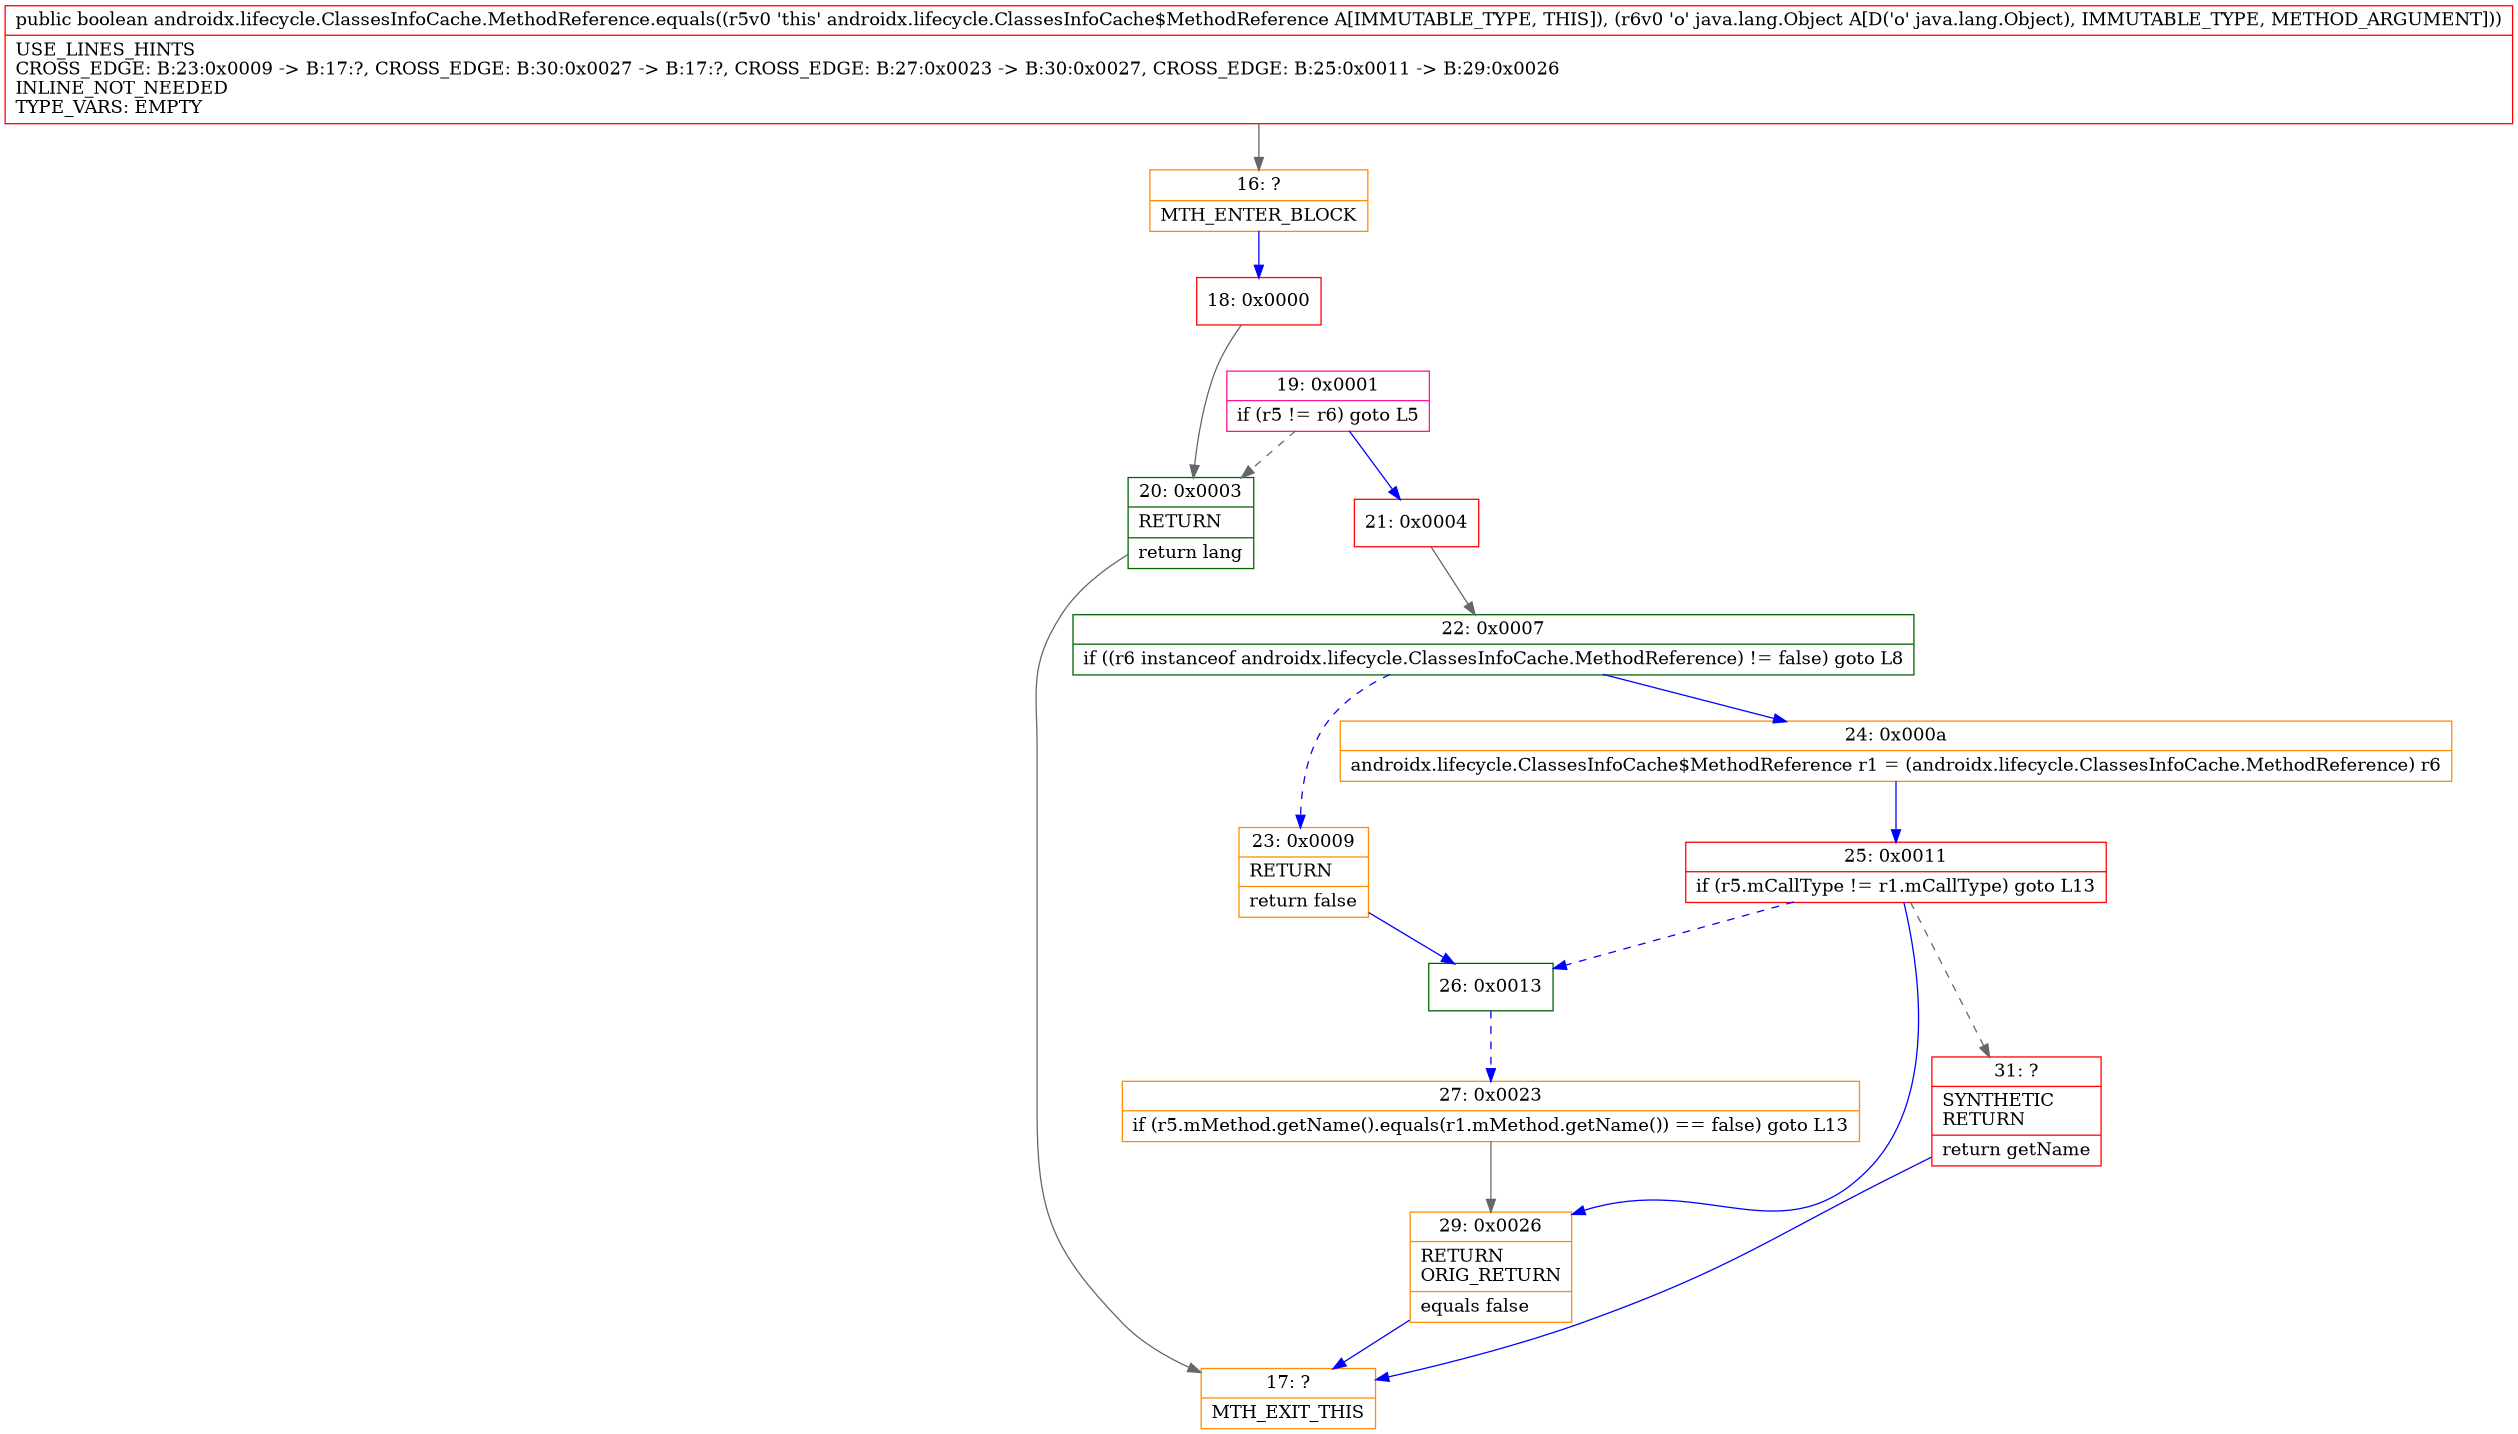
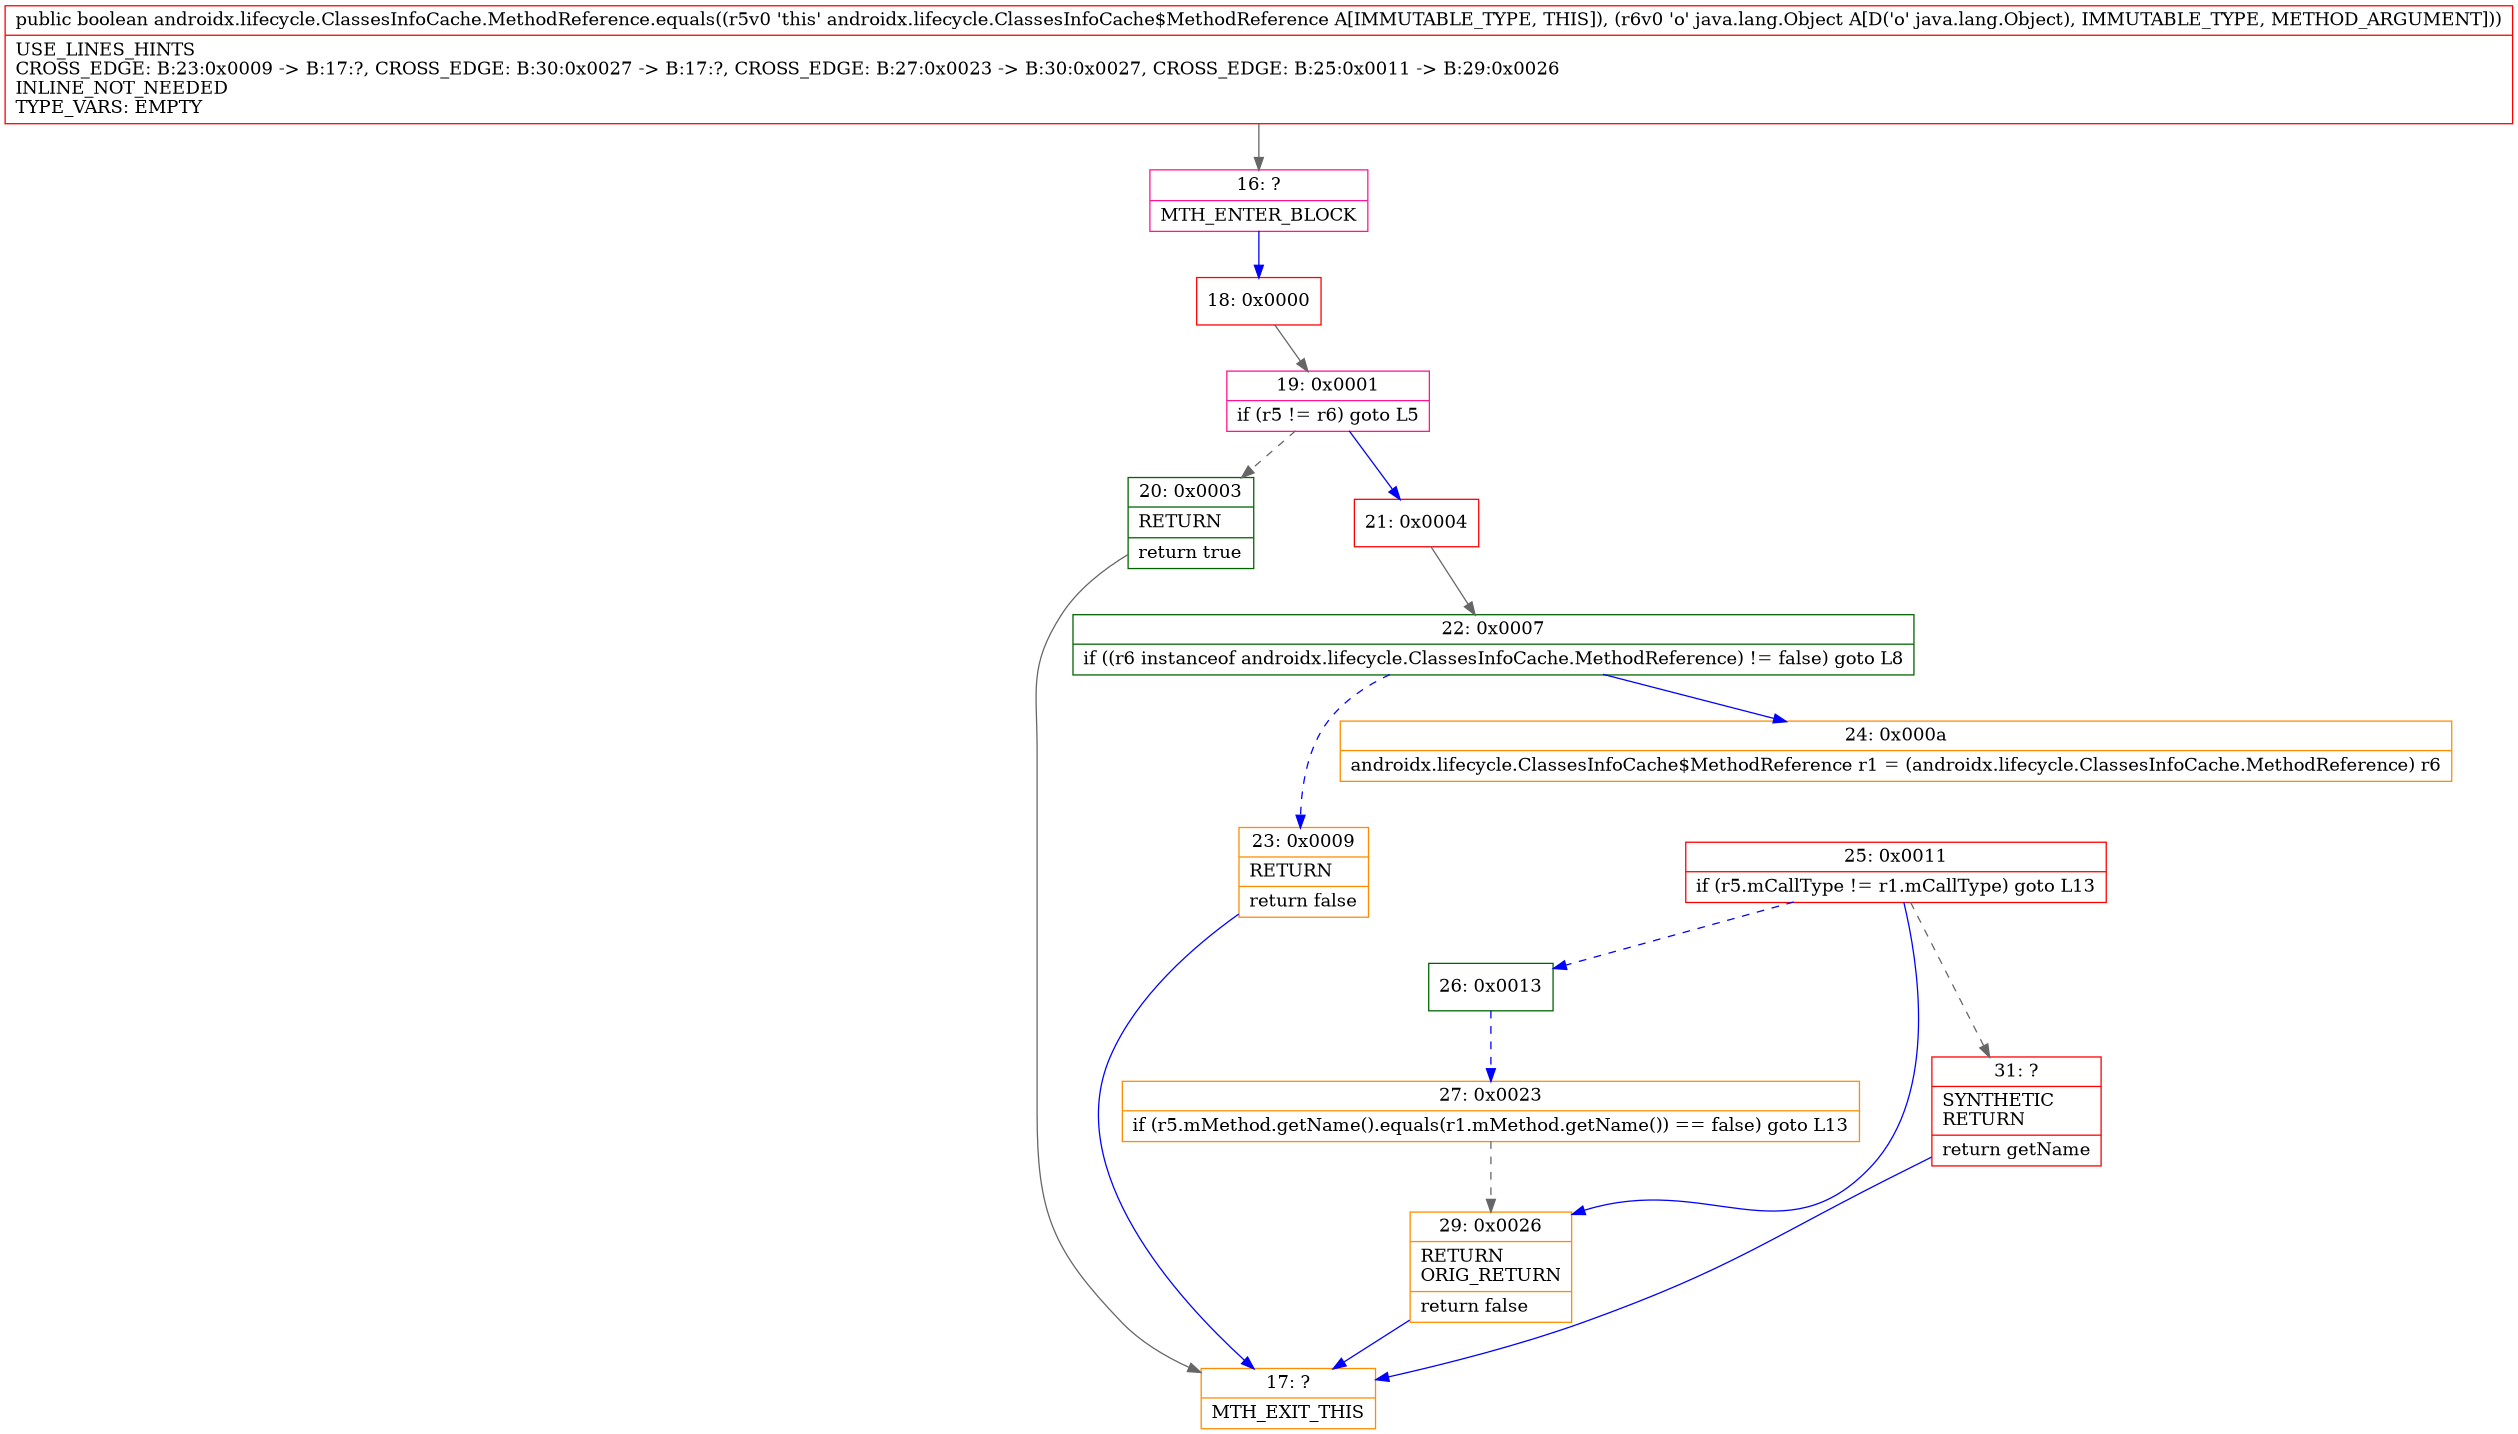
(1259, 201) -> (1259, 201)
(1209, 392) -> (1288, 343)
(1191, 553) -> (1190, 553)
(1896, 805) -> none
(1406, 935) -> (1101, 1134)
(1491, 1170) -> (1491, 1170)
(1475, 1306) -> (1475, 1306)
